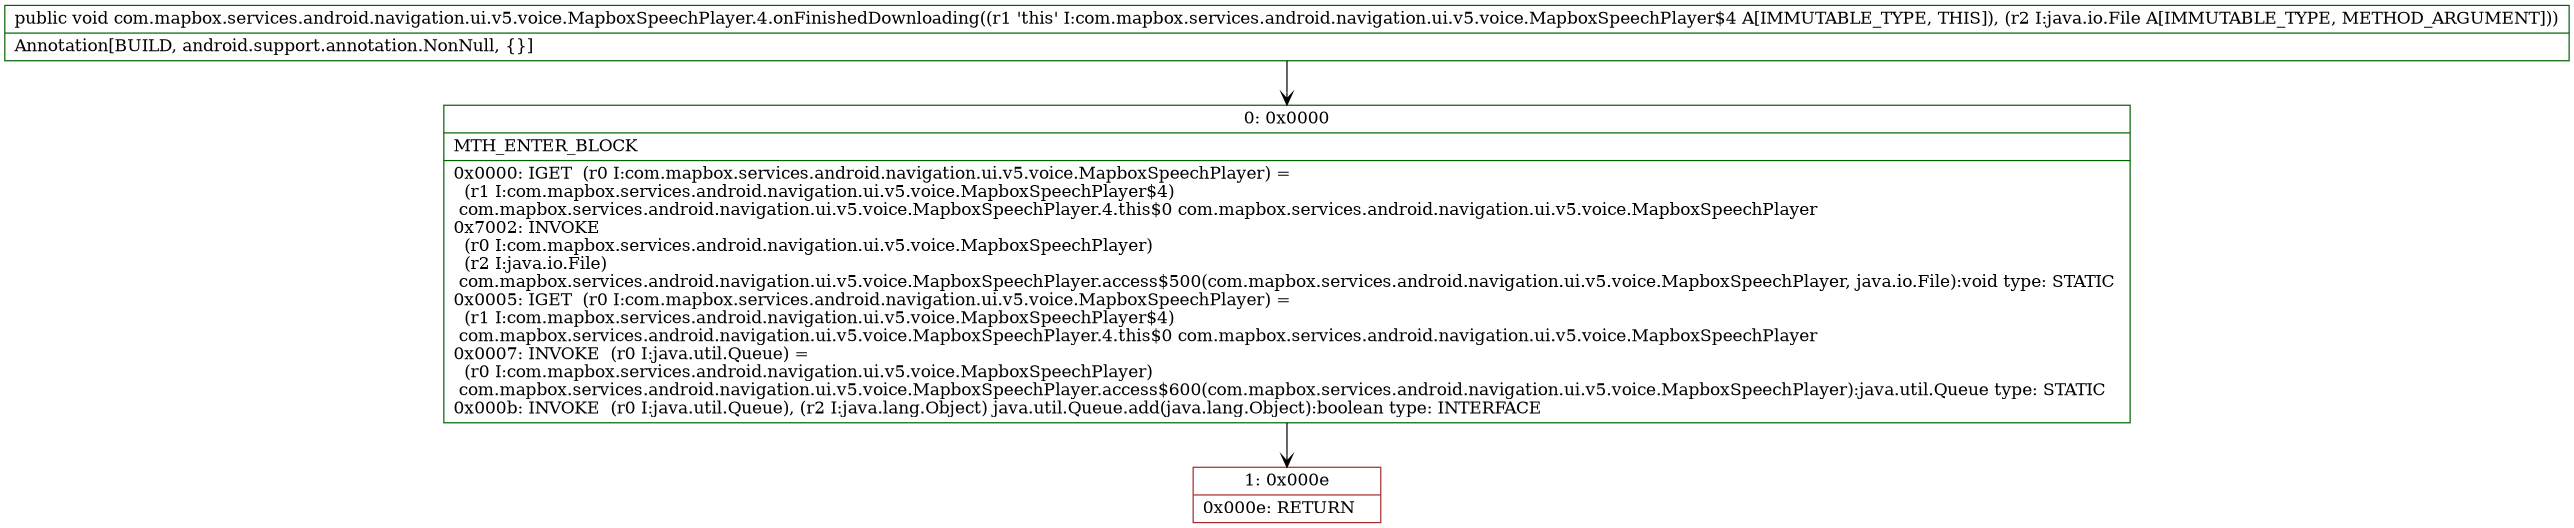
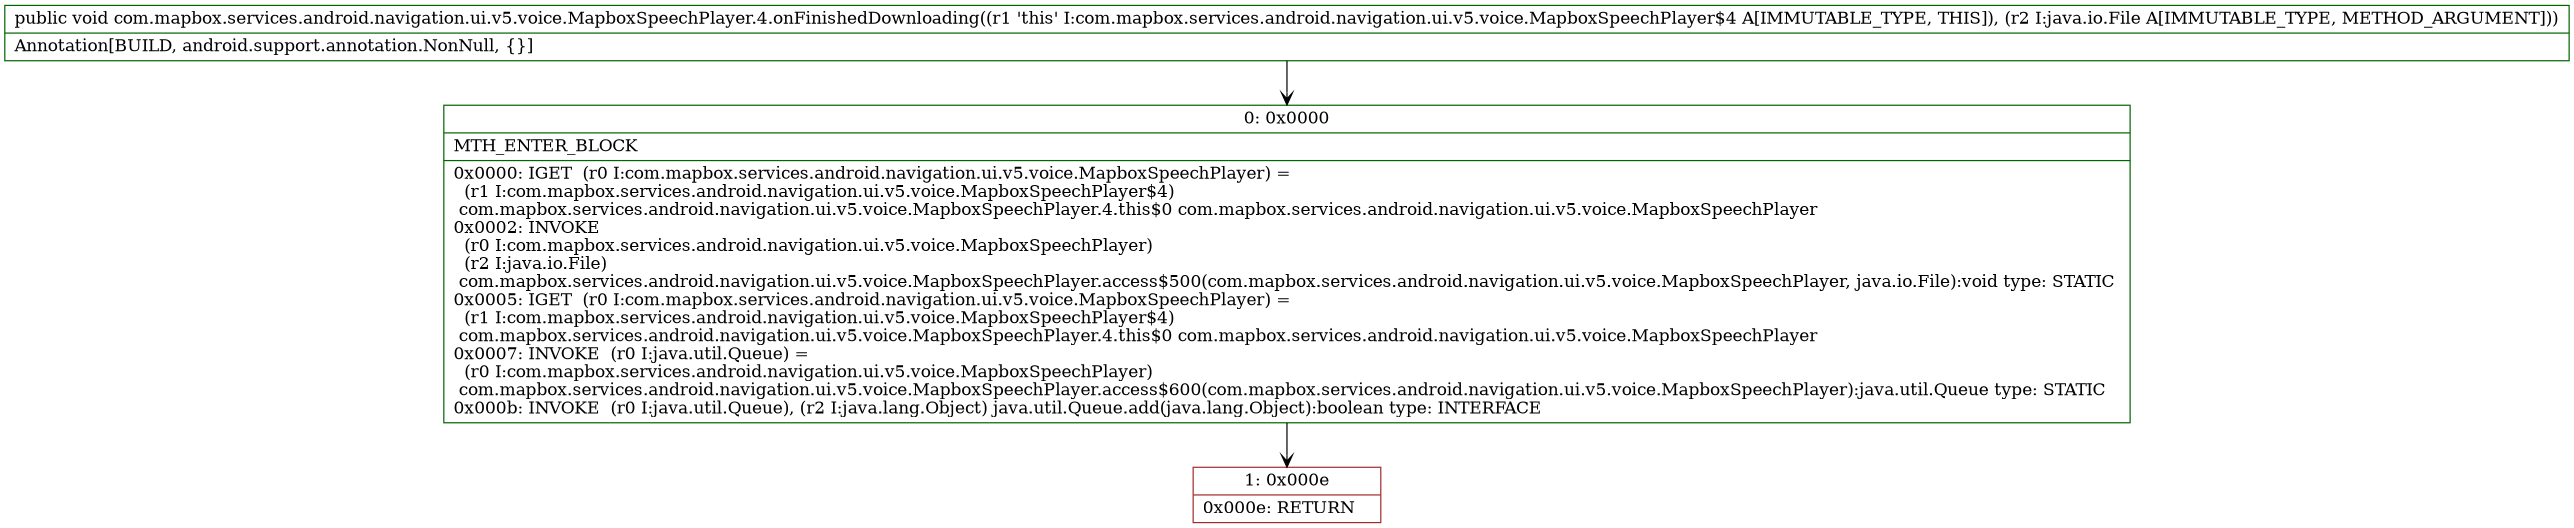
(532, 228) -> (532, 228)
